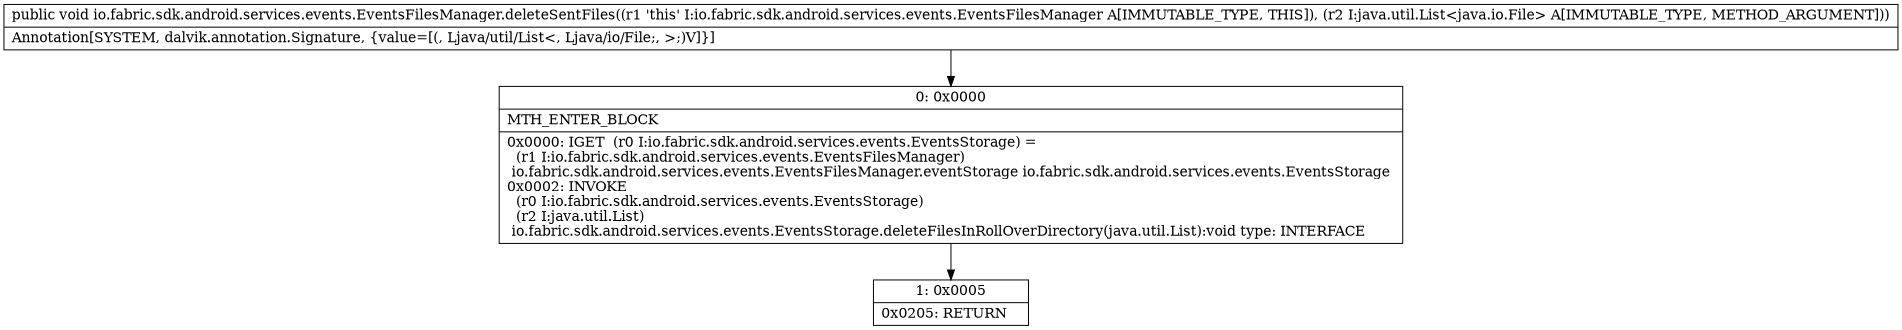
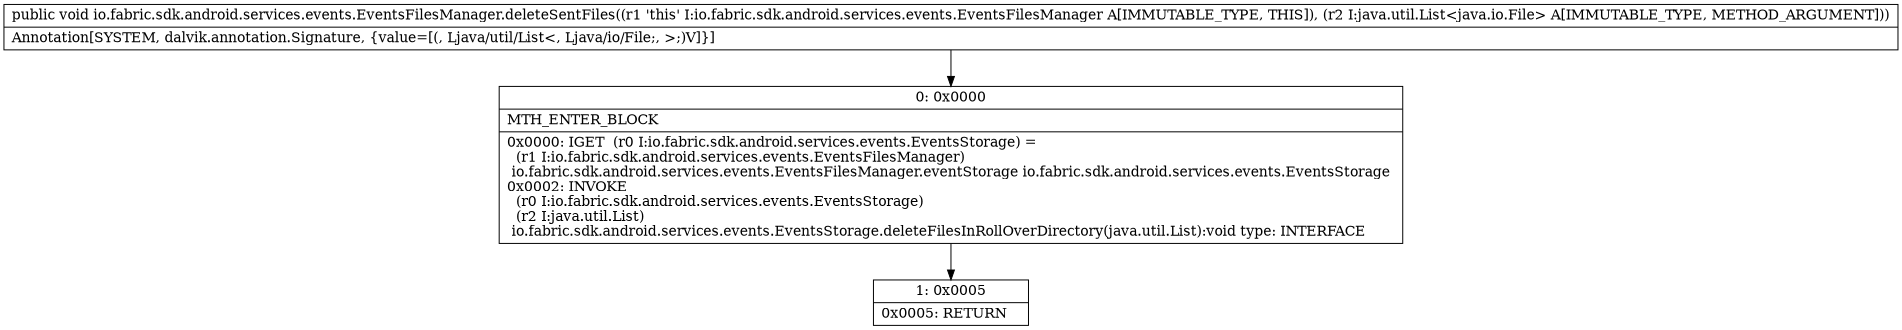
(951, 314) -> (951, 314)
